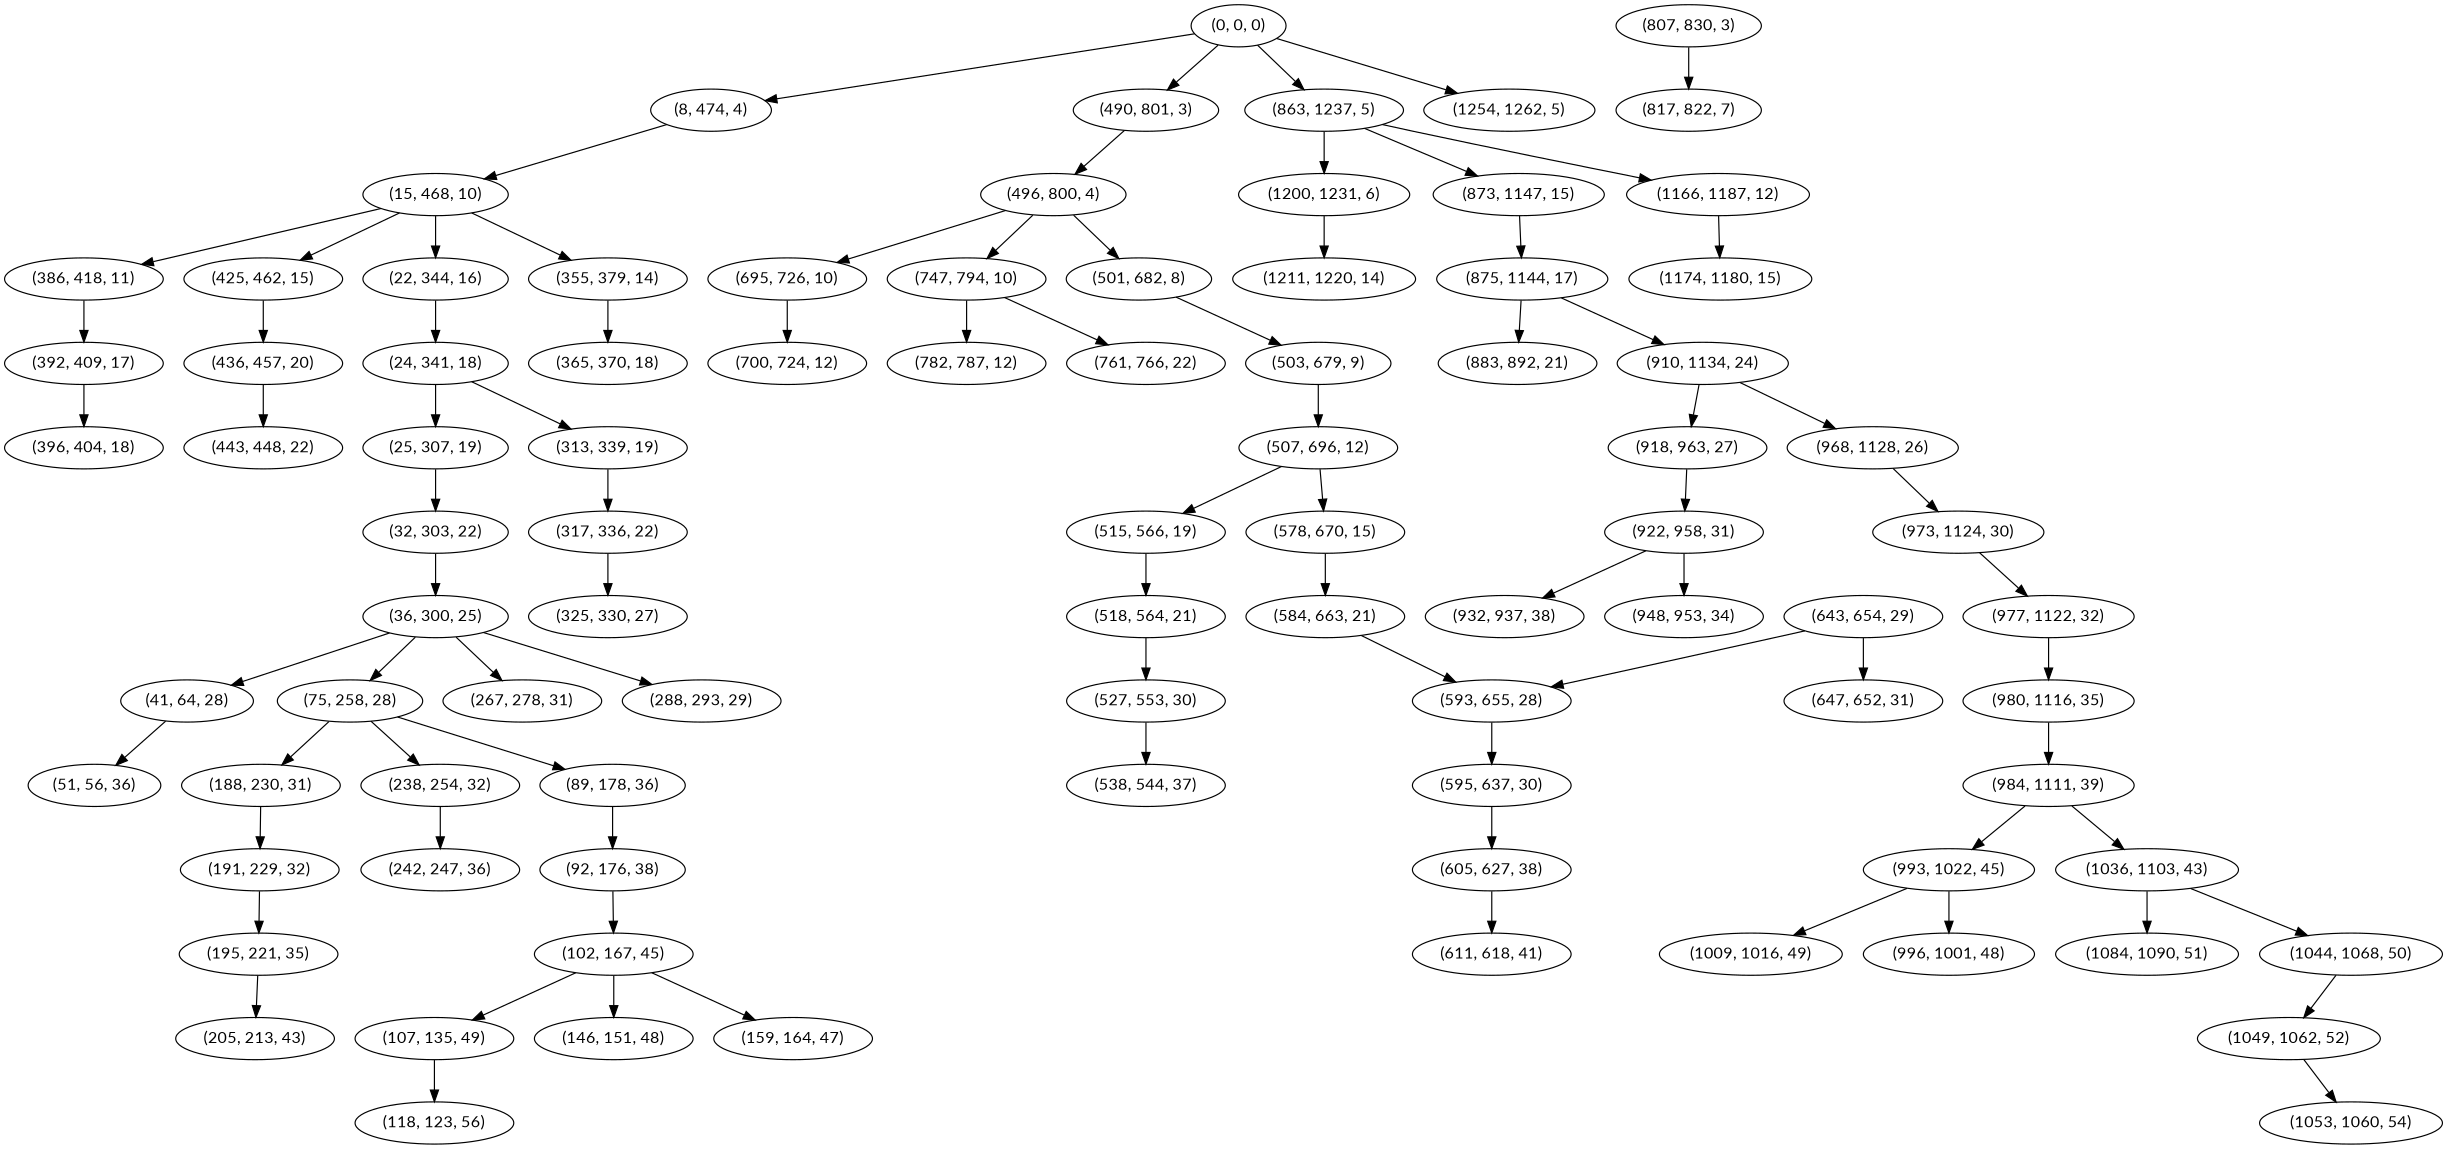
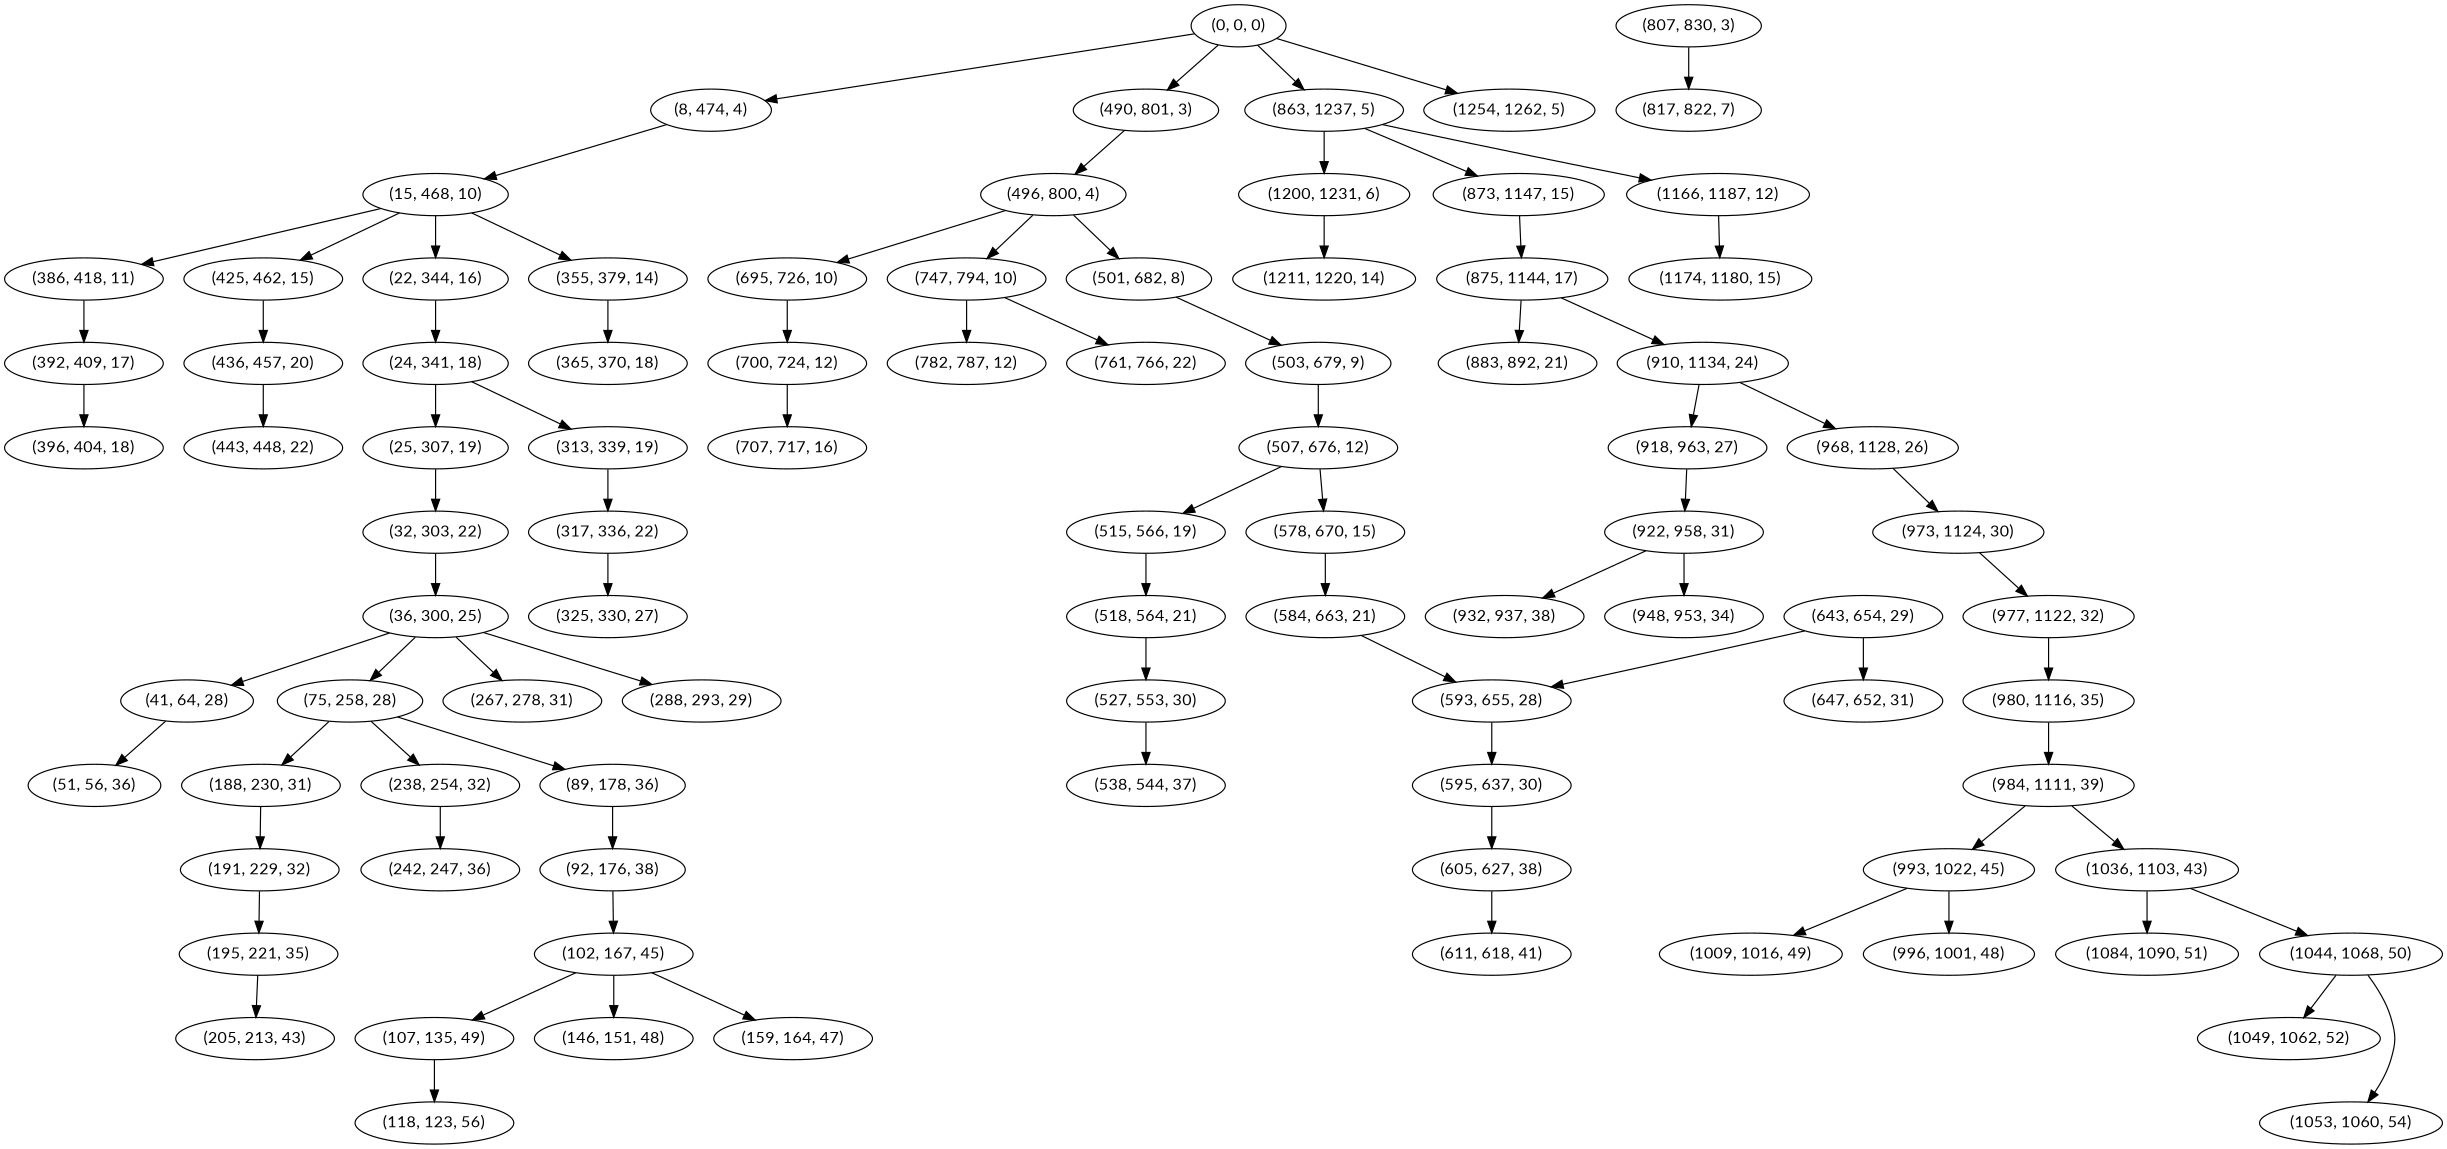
none -> (787, 448)
(1318, 448) -> (1318, 448)
(2316, 1076) -> (2394, 1033)
